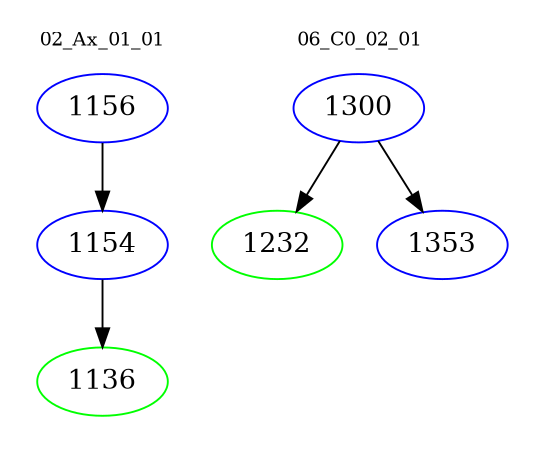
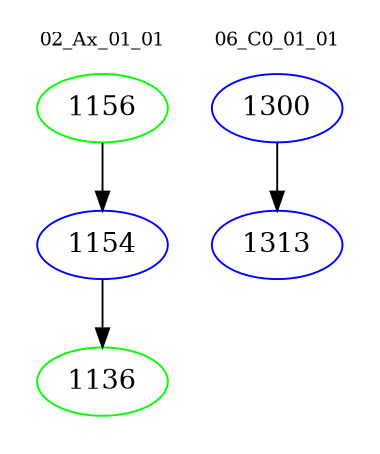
(360, 41) -> (277, 41)
(103, 108) -> (103, 108)
(277, 245) -> none
(442, 245) -> (277, 245)
